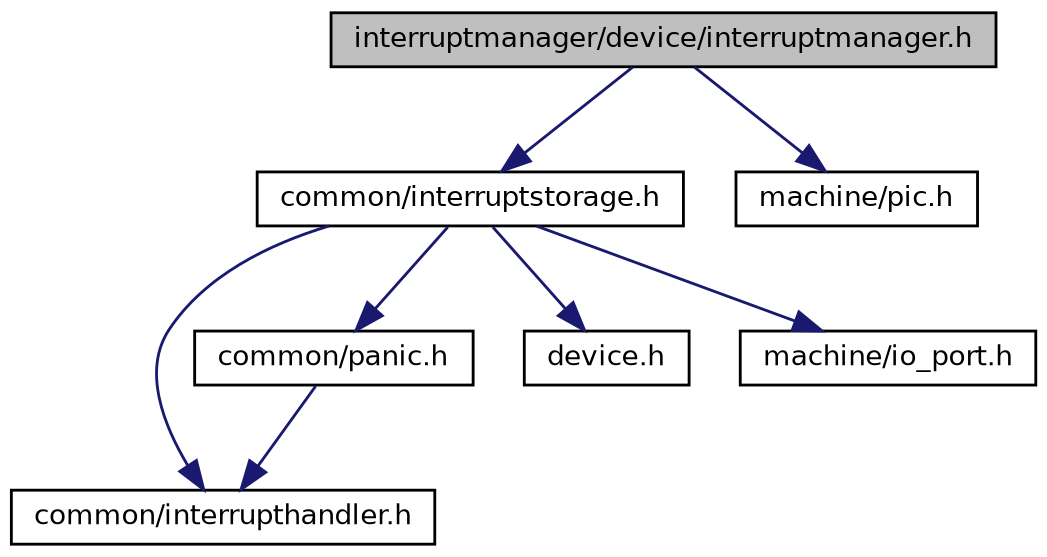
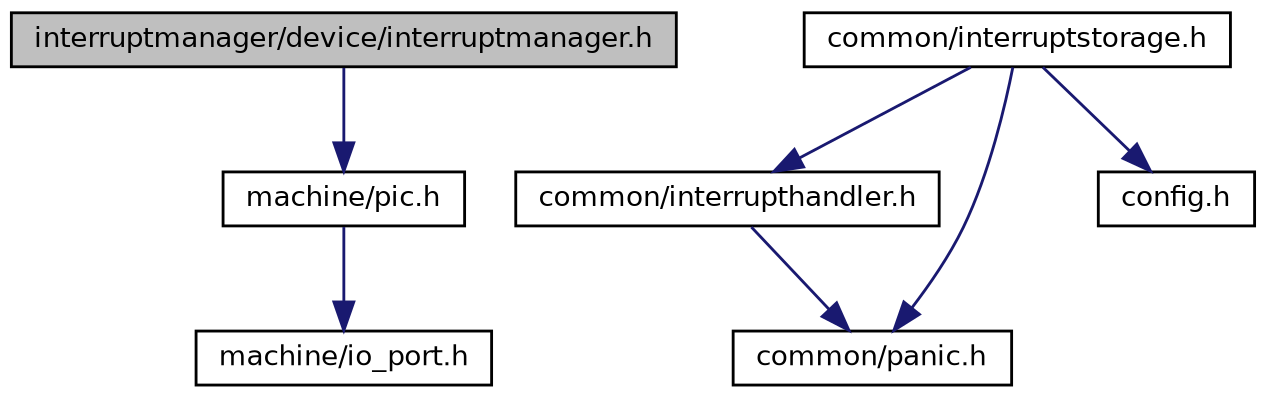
(578, 110) -> none
(666, 274) -> (344, 264)
(607, 358) -> (1176, 199)
(287, 426) -> (790, 268)
